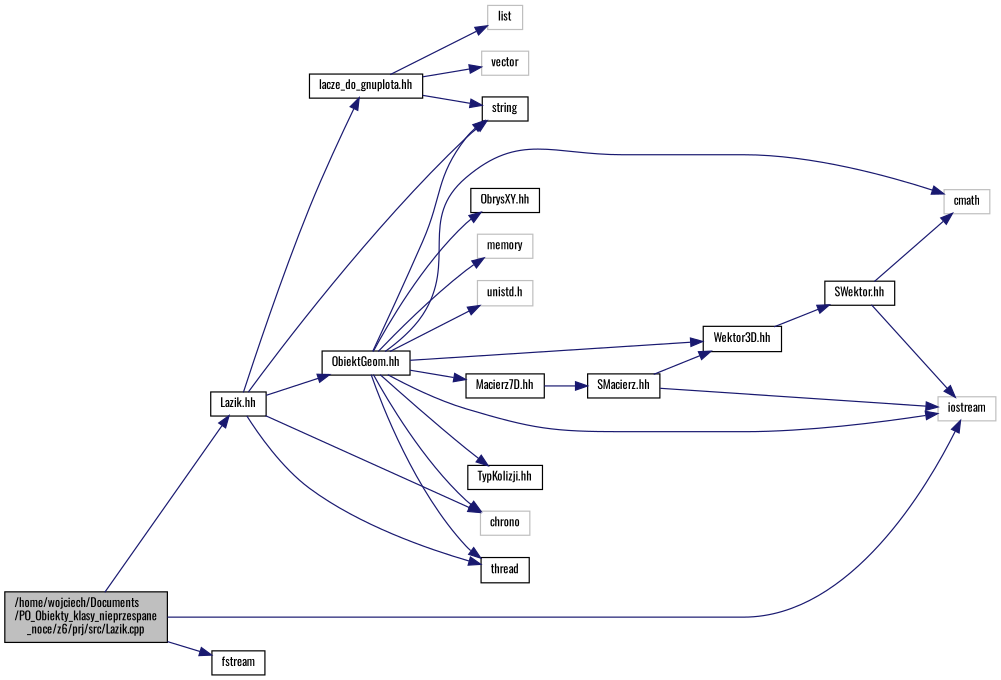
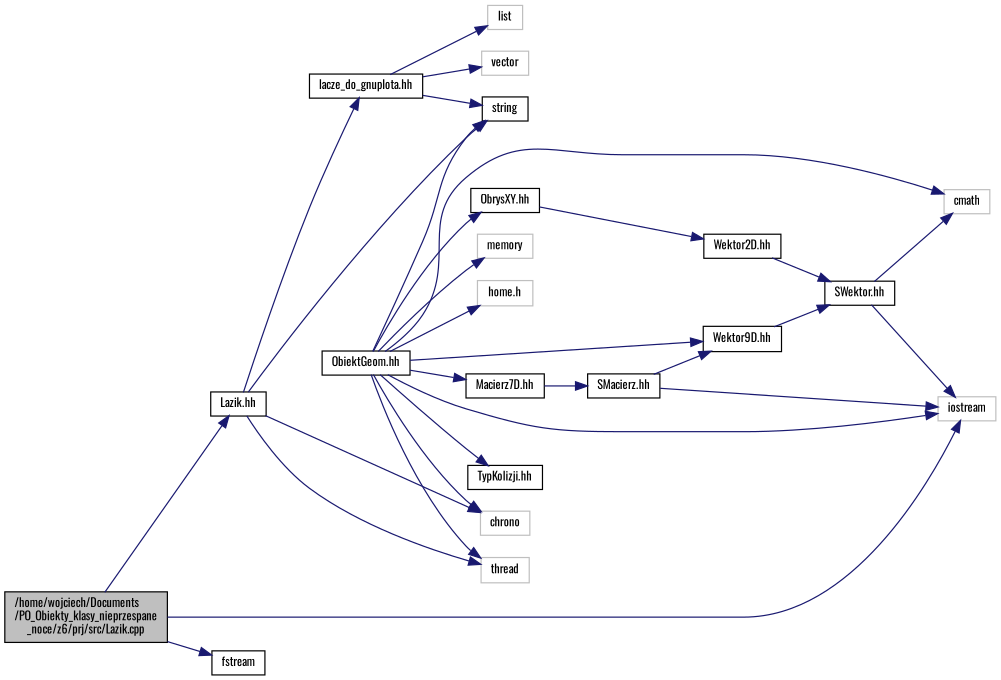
none -> (742, 246)
(505, 293) -> (505, 293)
(742, 339) -> (742, 339)
(292, 387) -> none
(505, 570) -> (505, 570)
